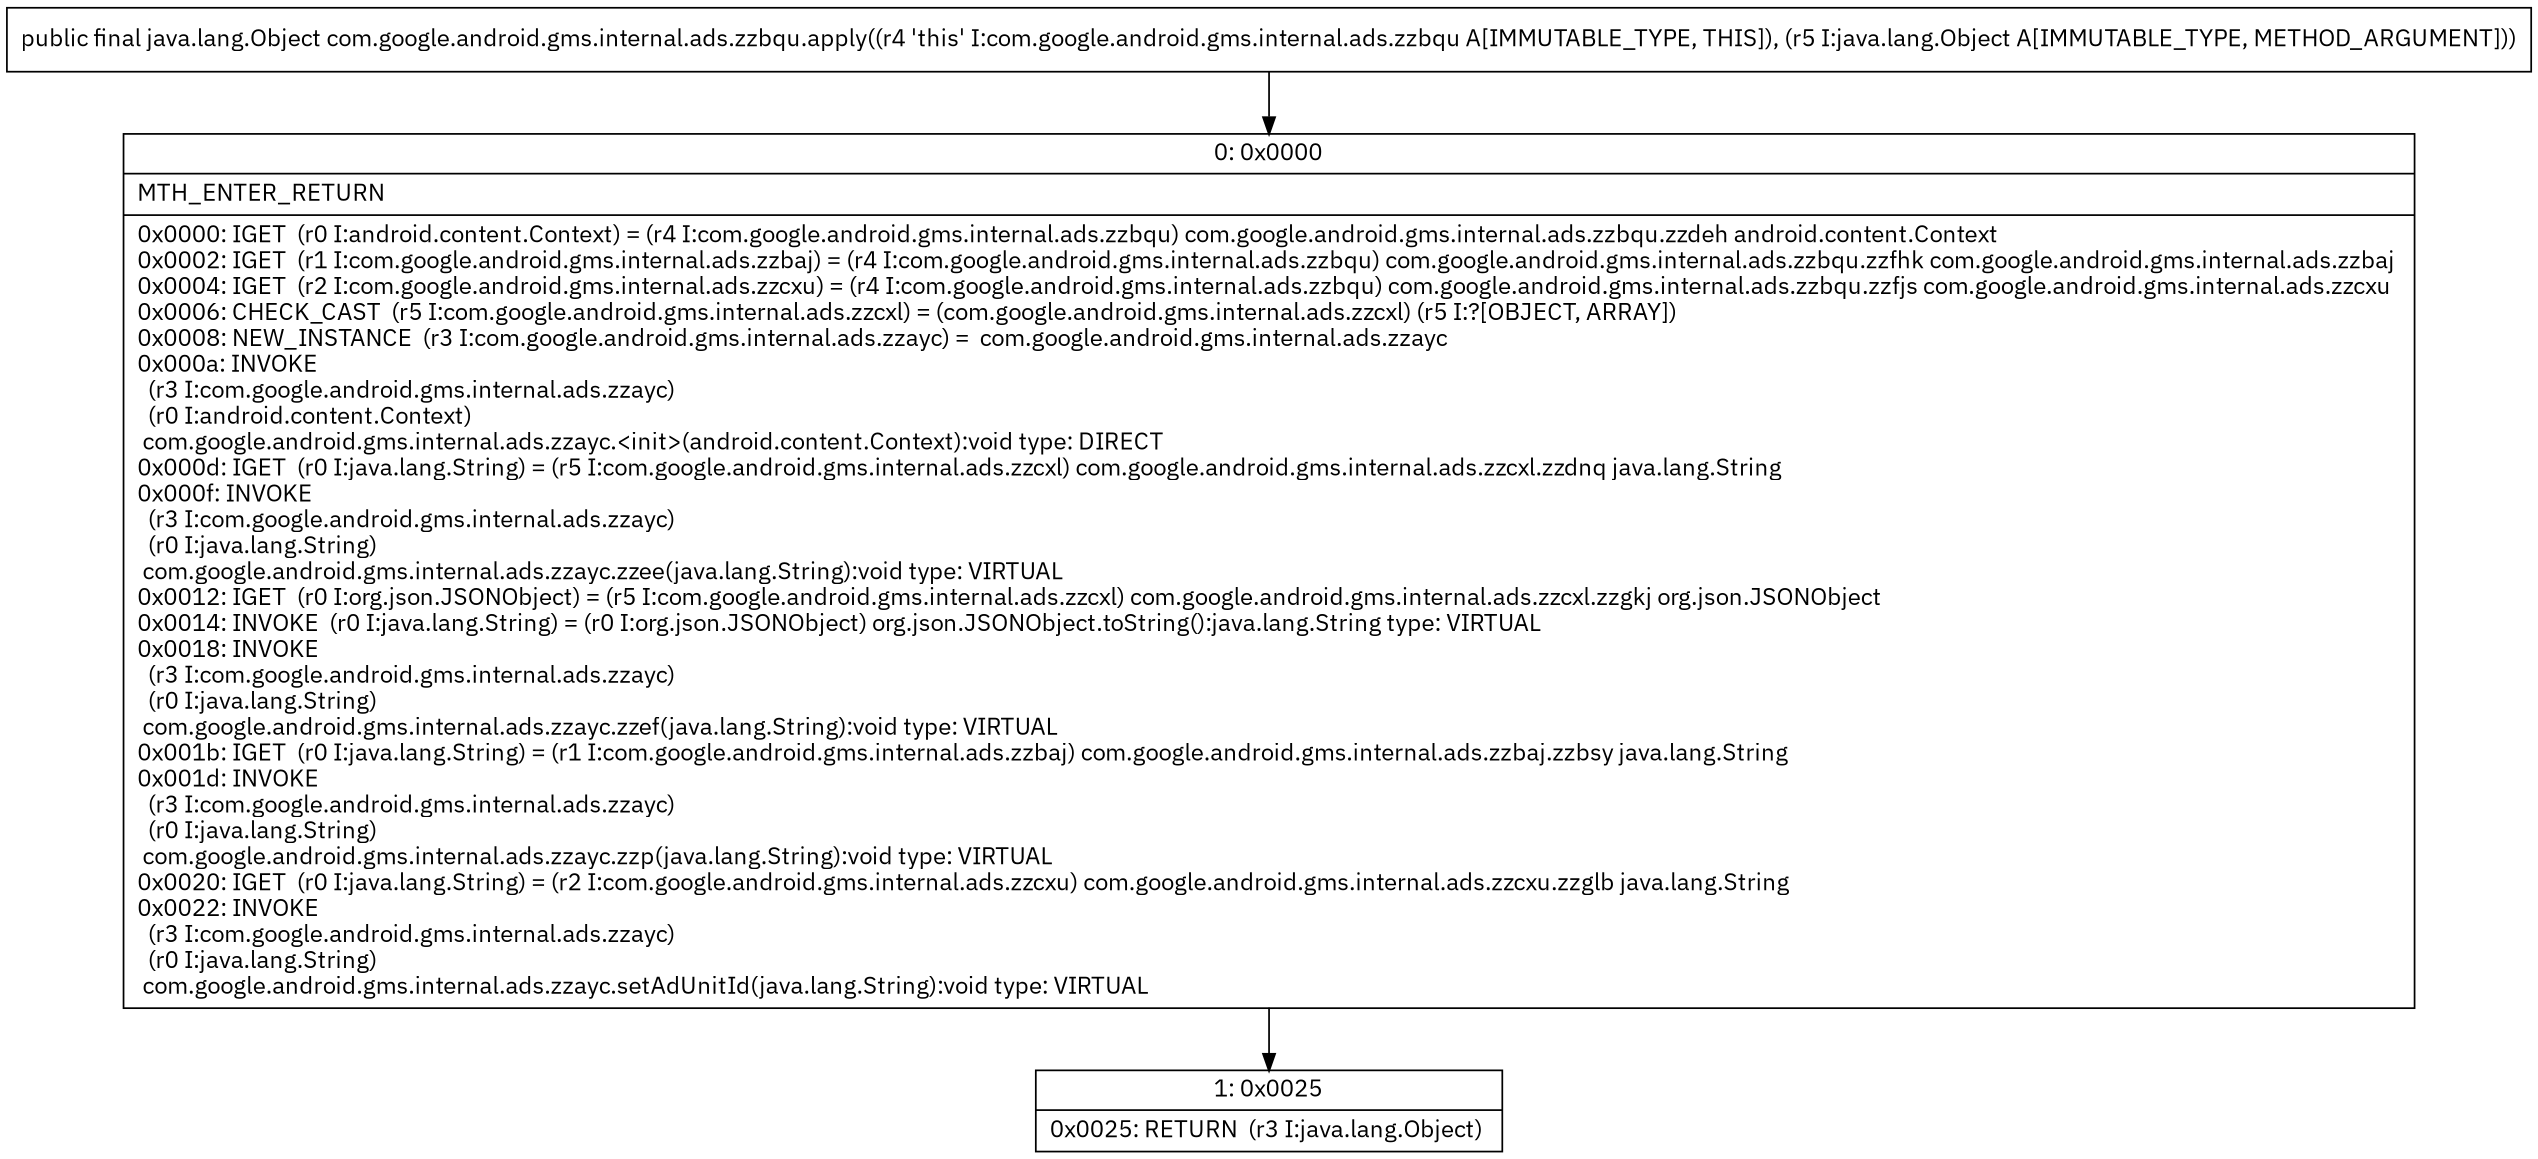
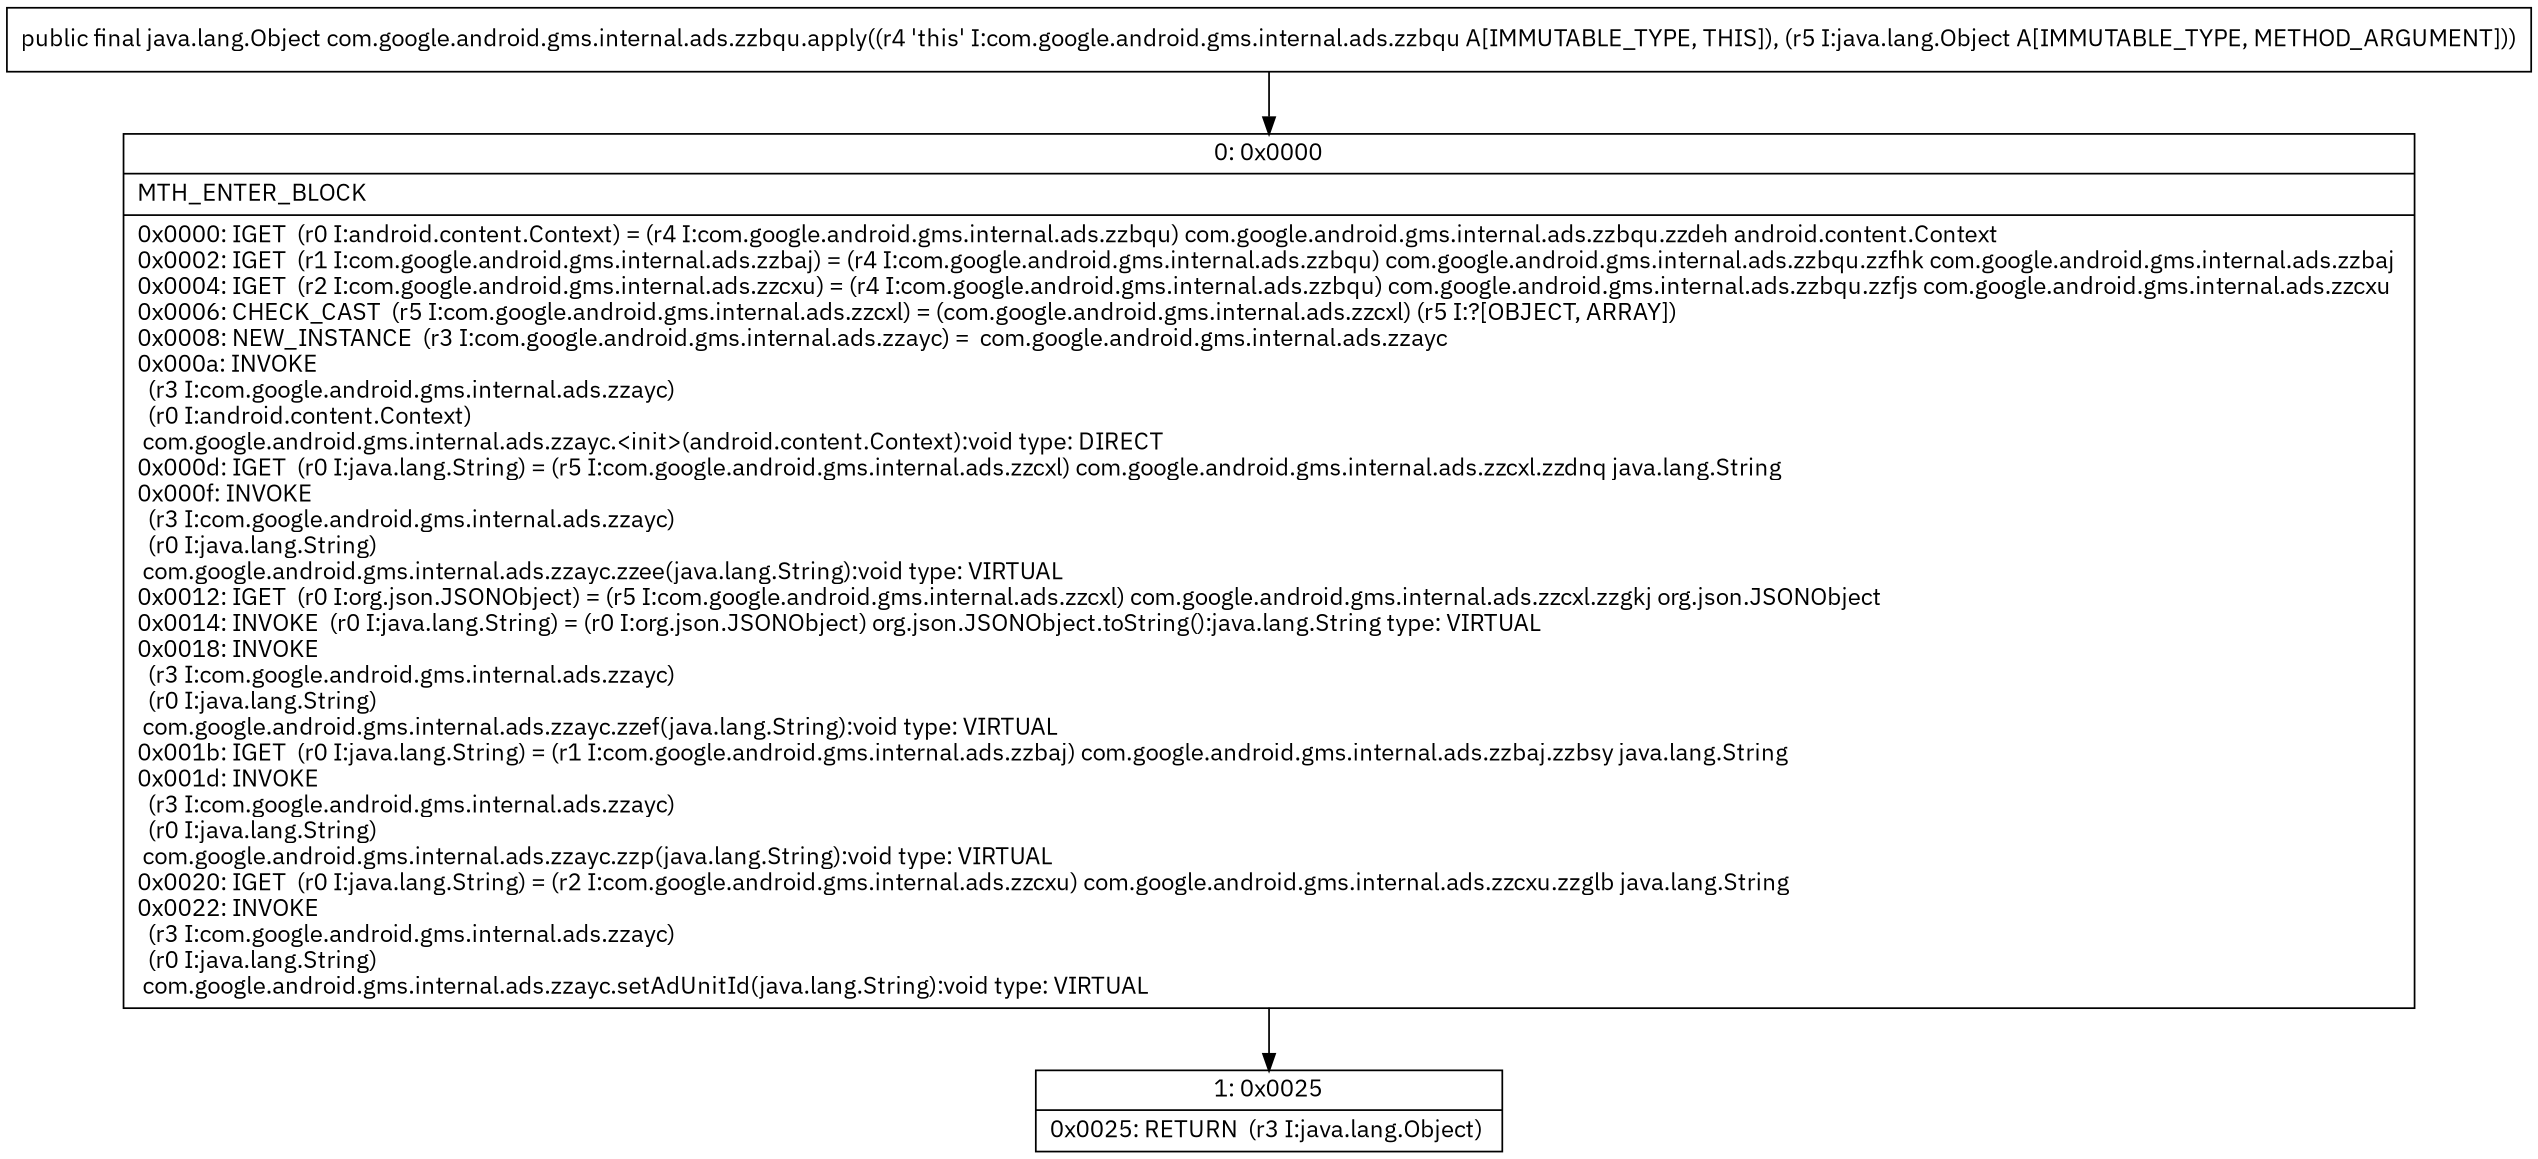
(262, 194) -> (252, 194)
